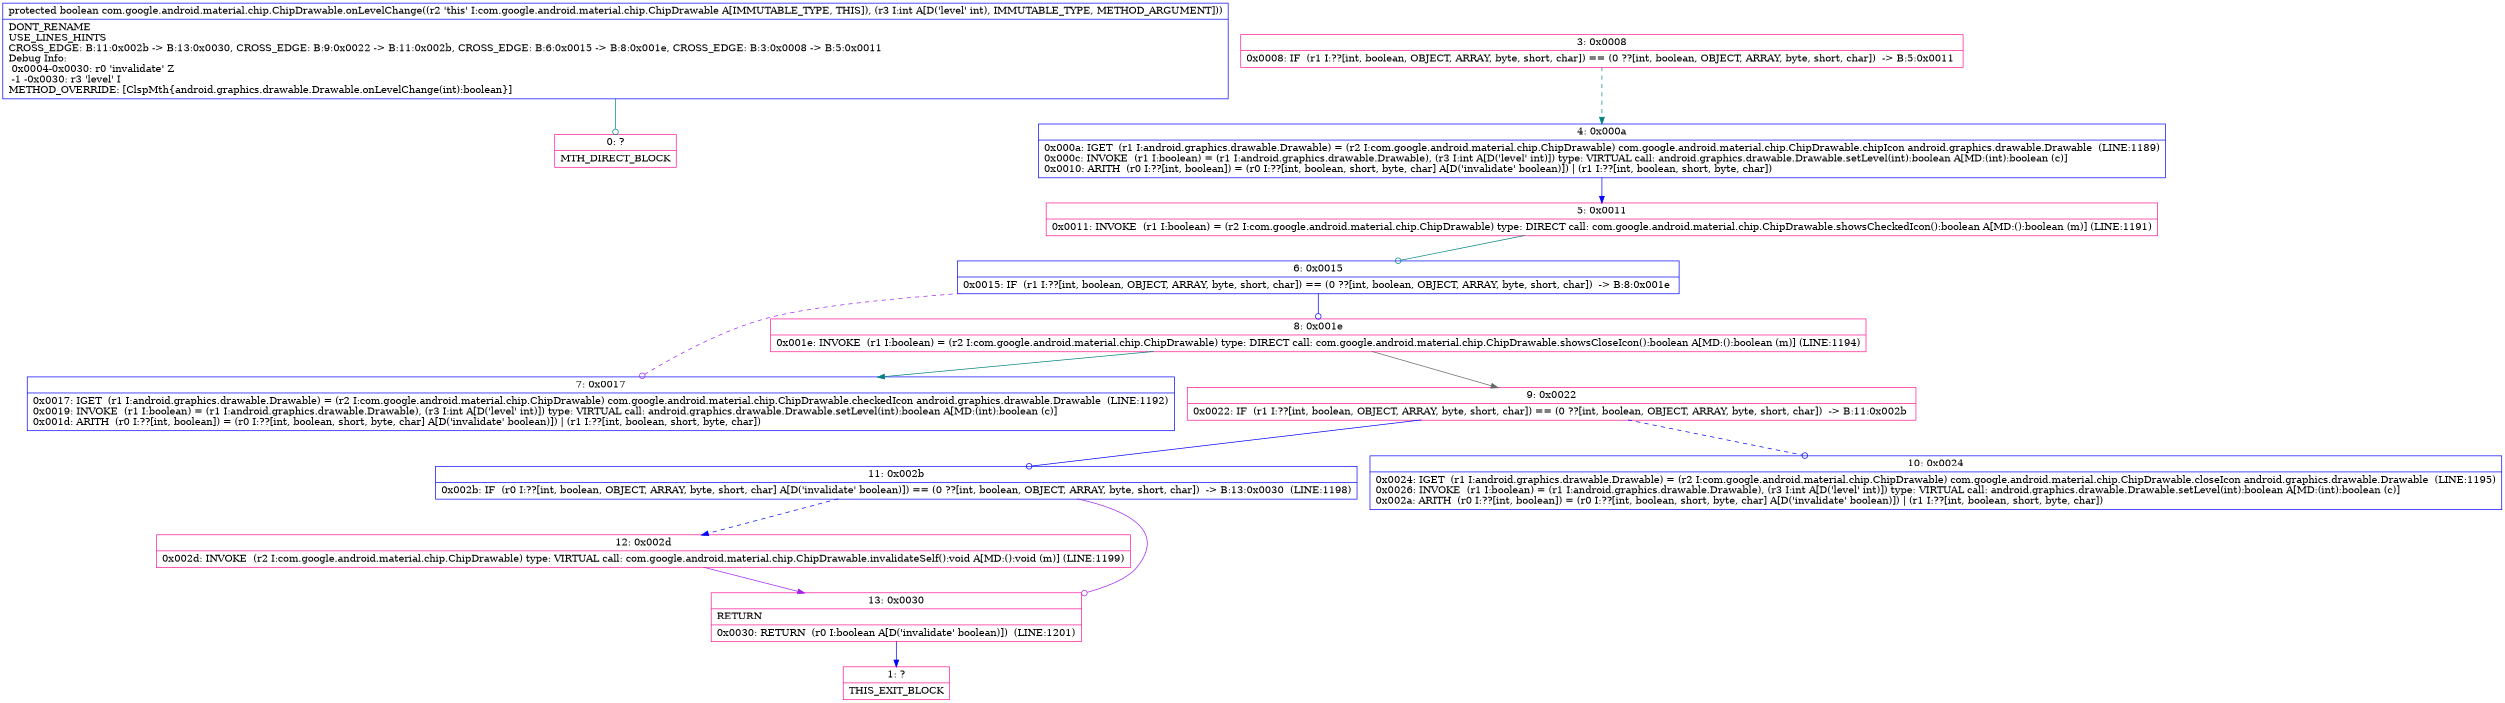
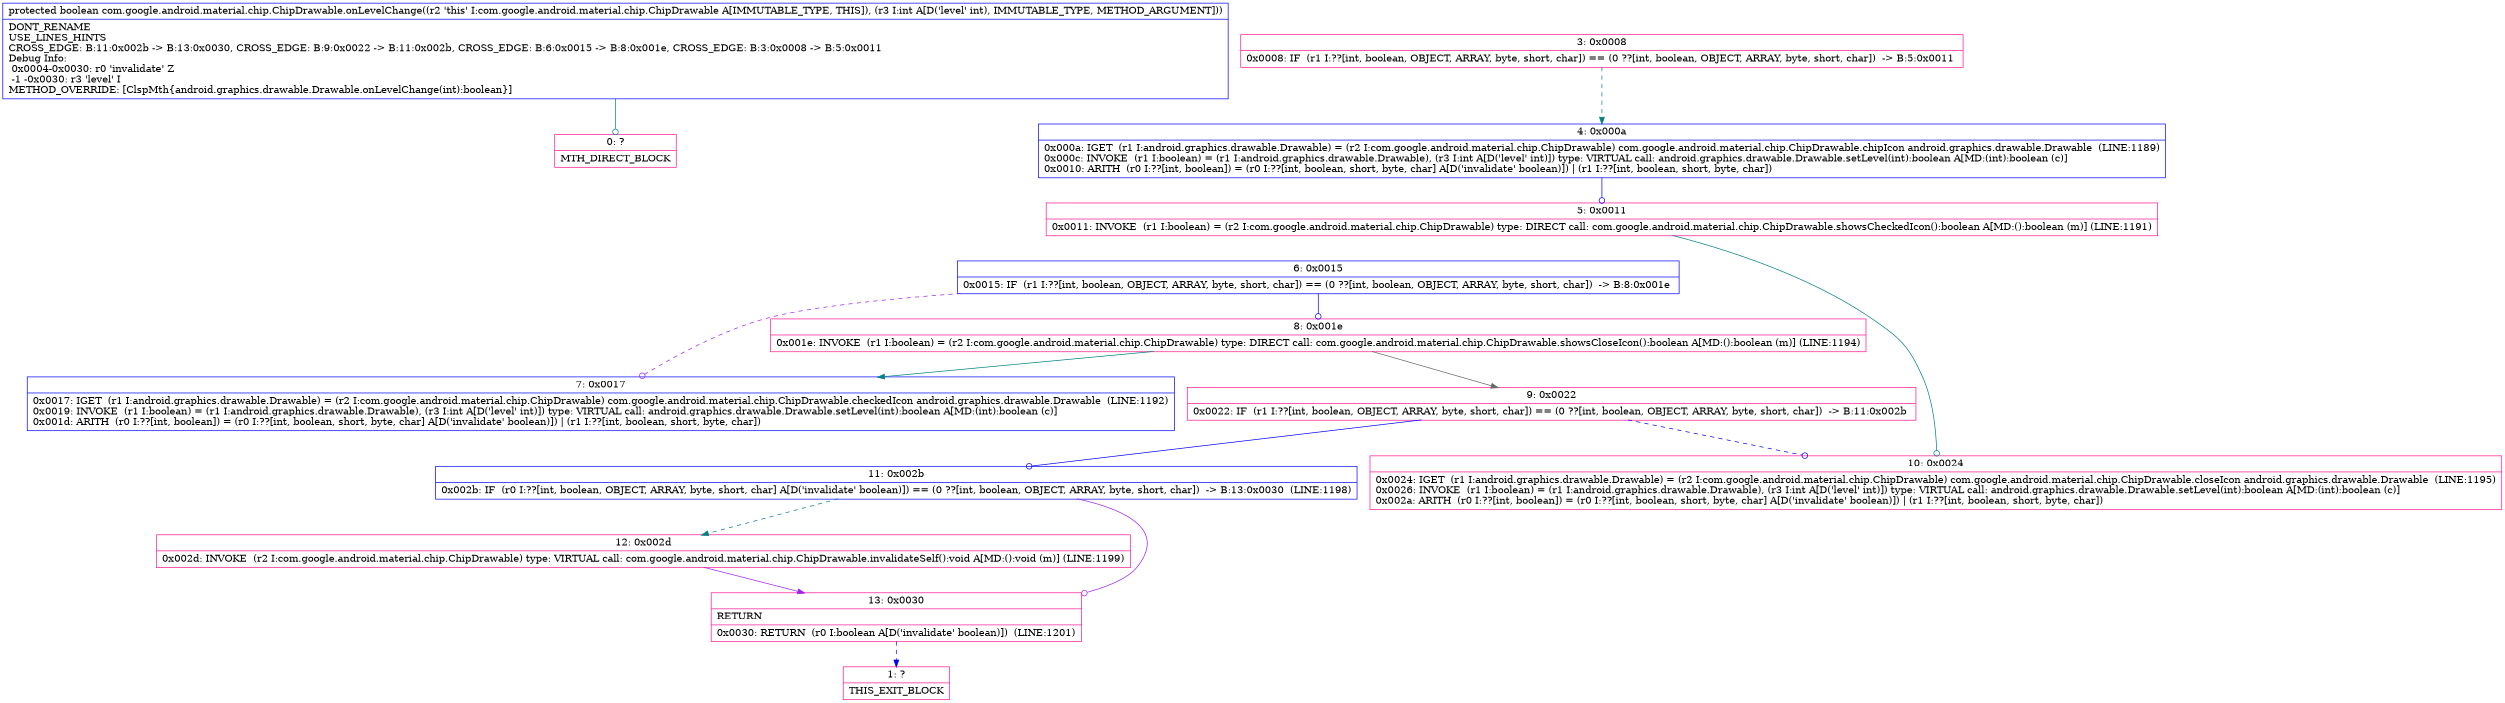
(1602, 188) -> (1602, 188)
(1463, 248) -> (1845, 302)
(1936, 483) -> (1936, 483)
(773, 516) -> (773, 516)
(896, 651) -> (896, 651)
